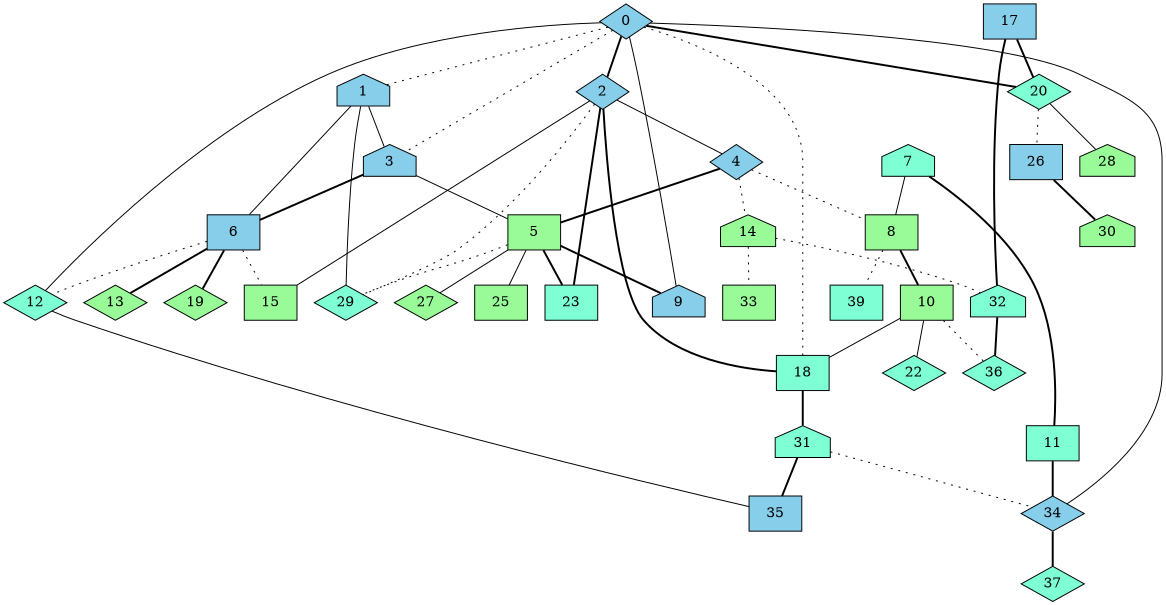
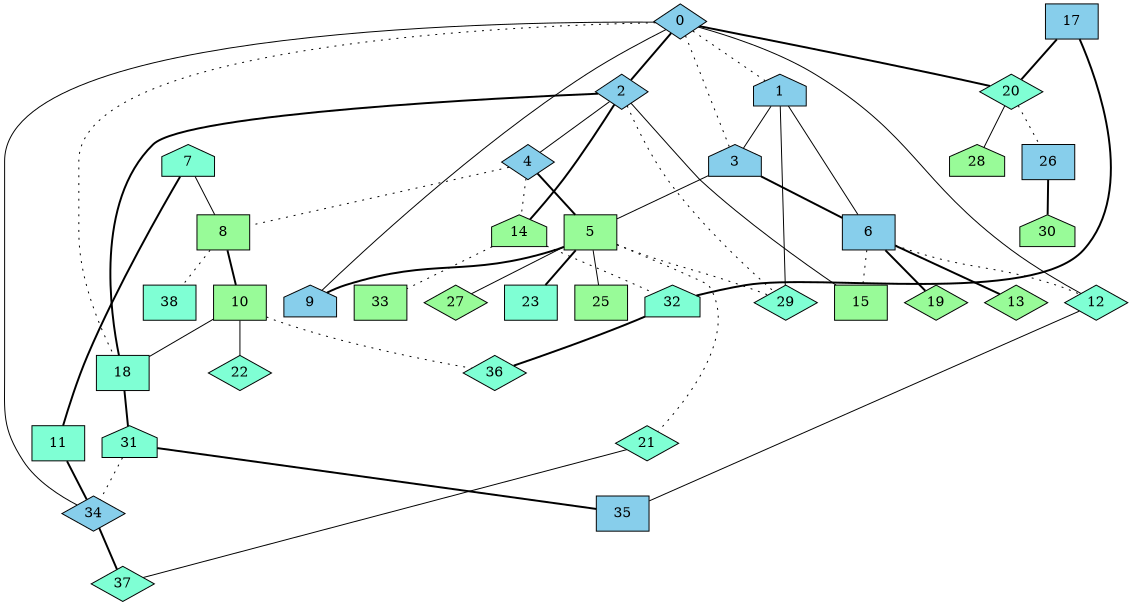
(587, 196) -> (575, 164)
(856, 303) -> (170, 303)
none -> (647, 443)
